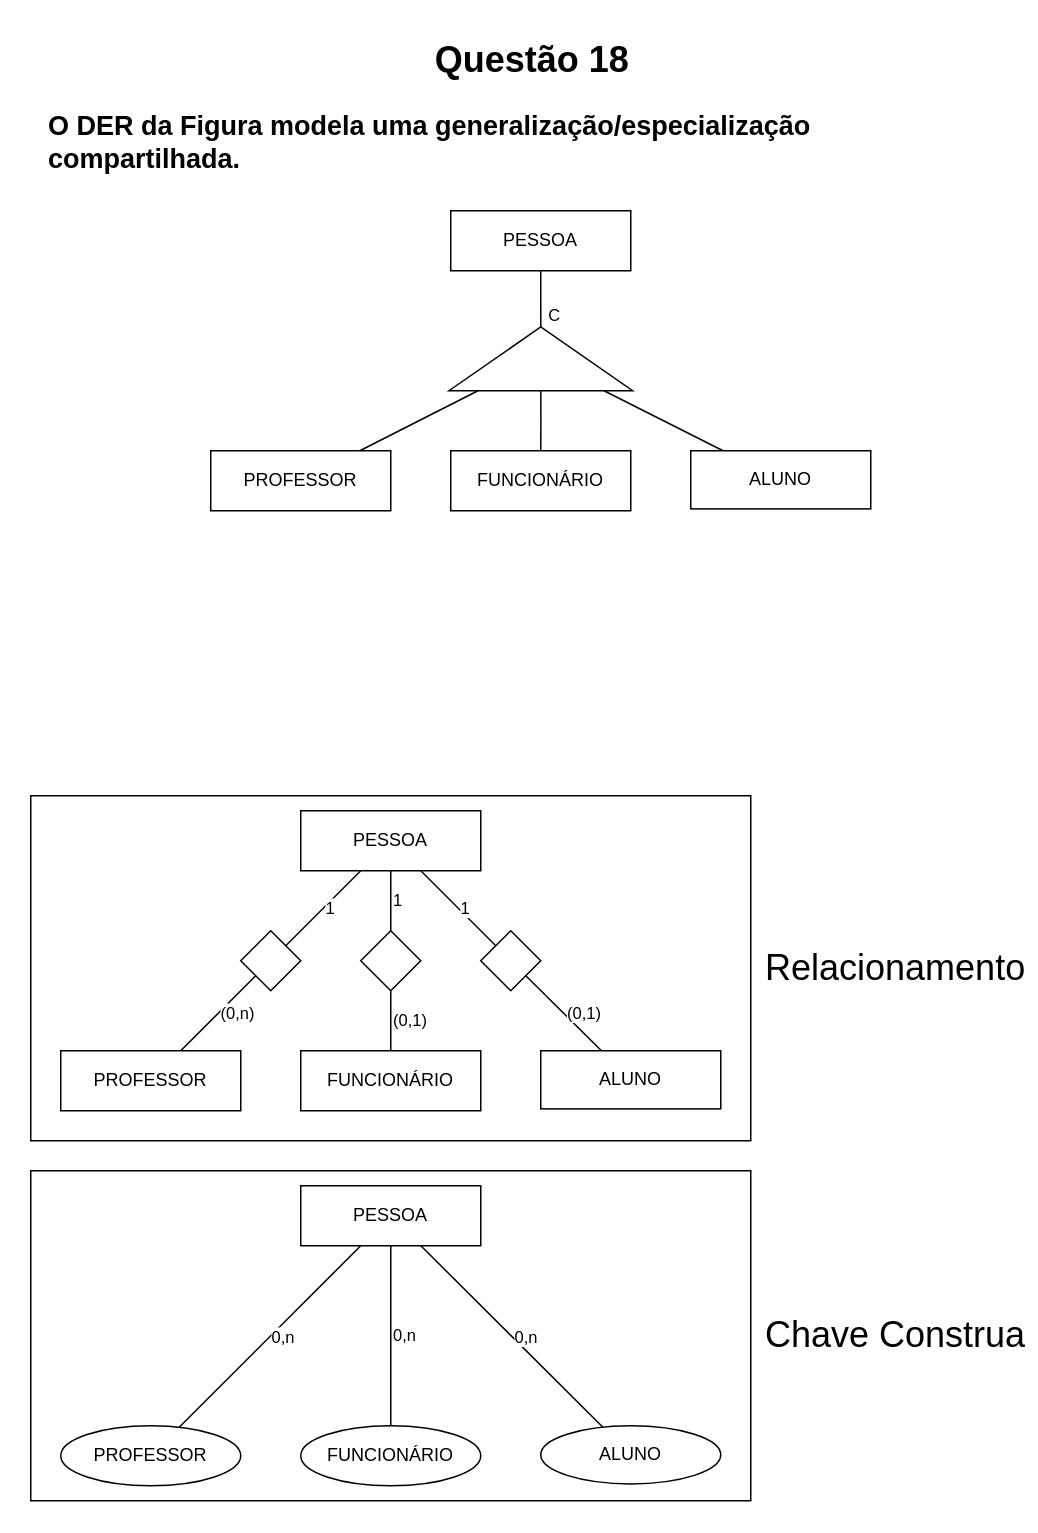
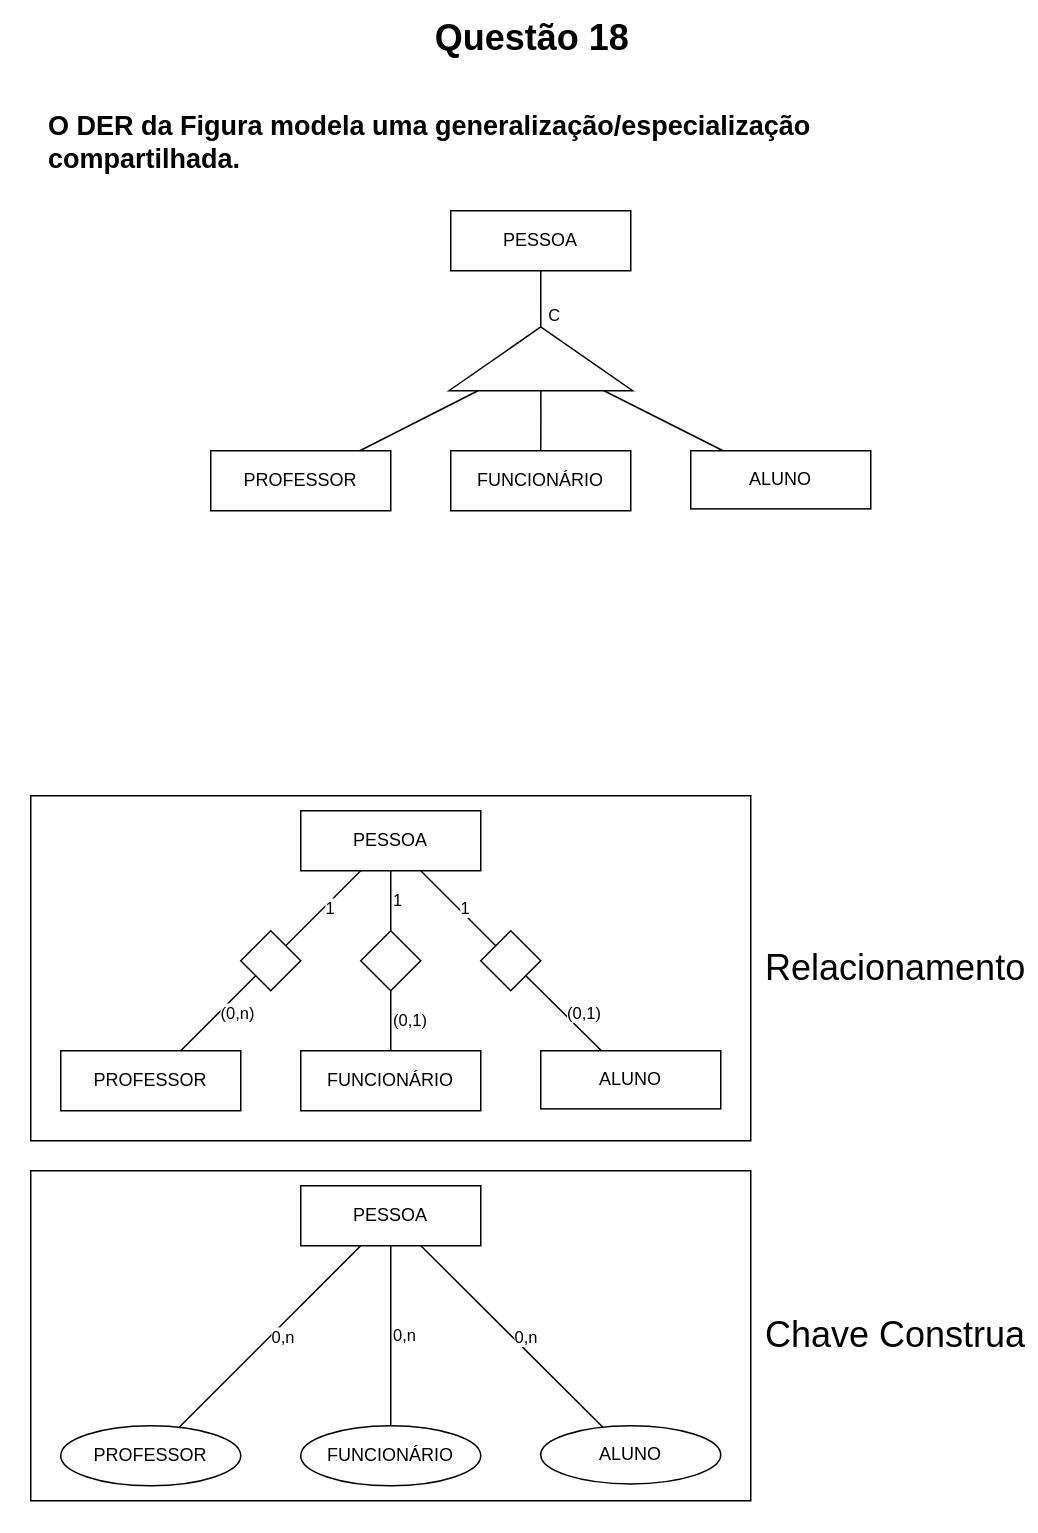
(532, 61) -> (532, 38)
